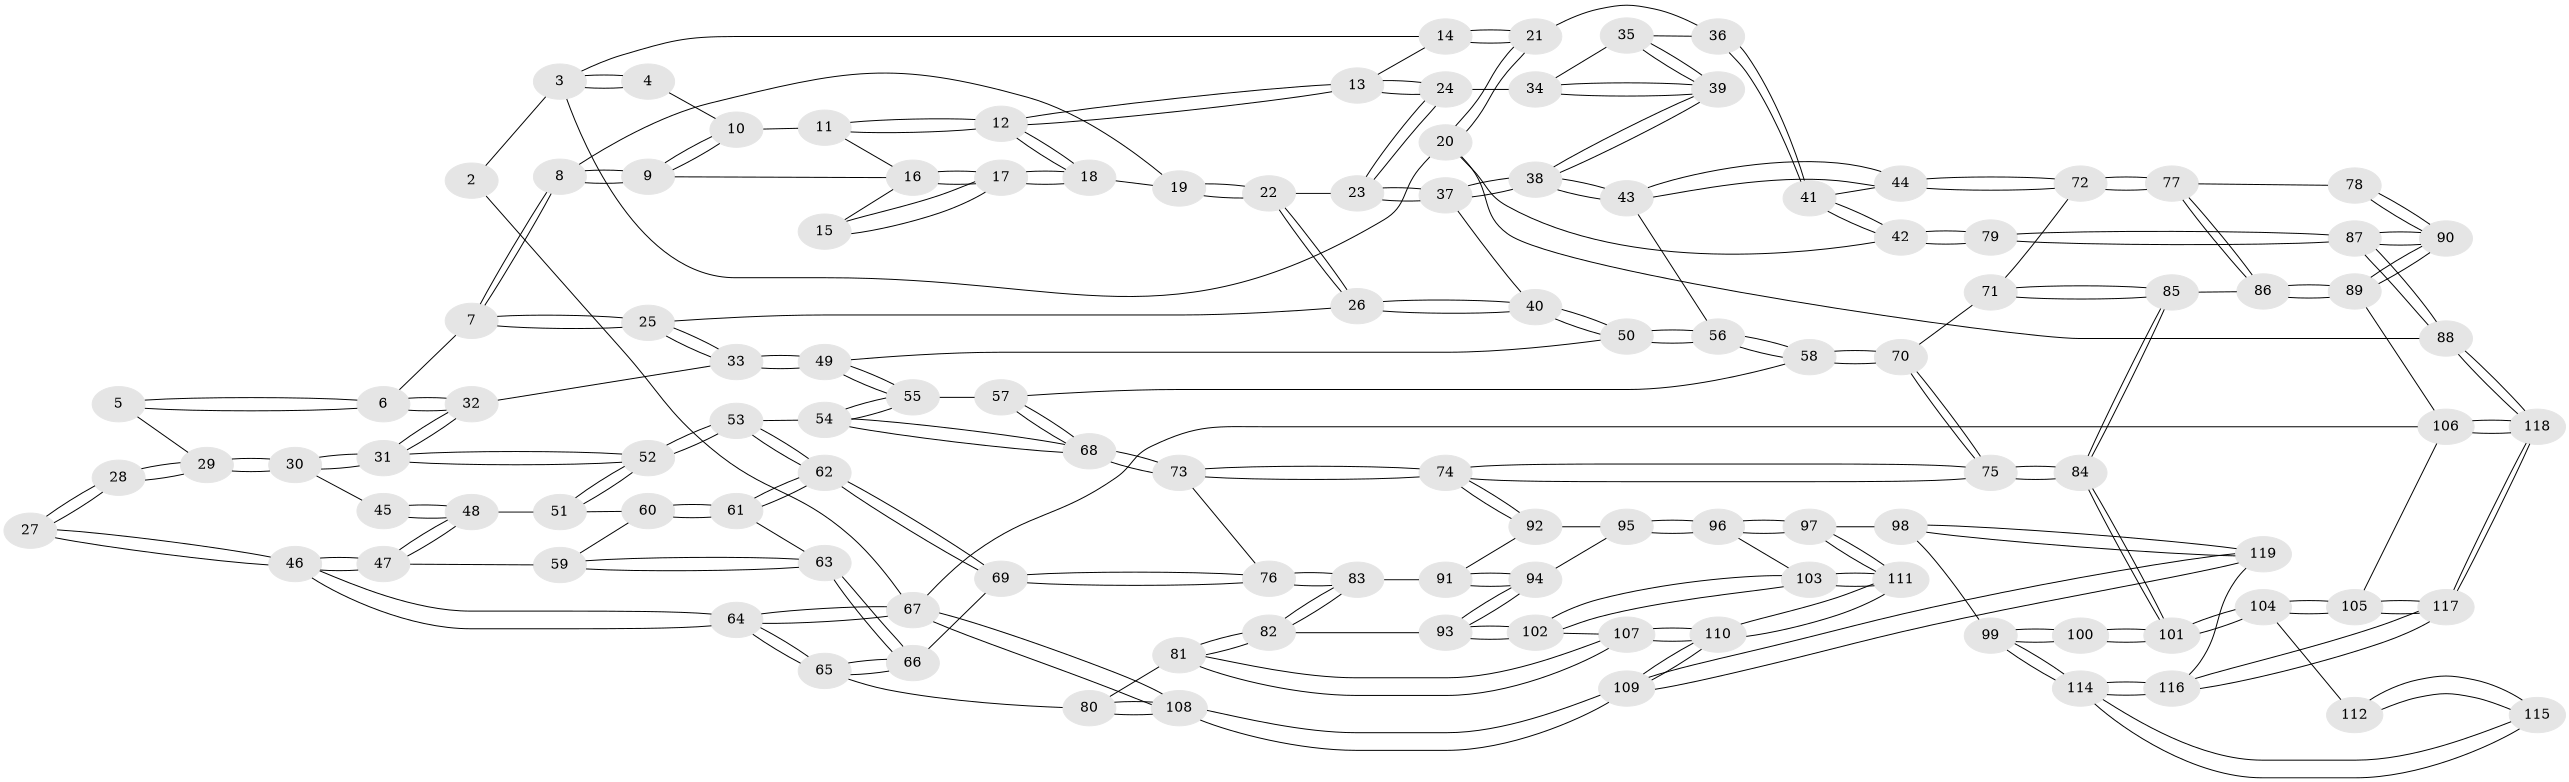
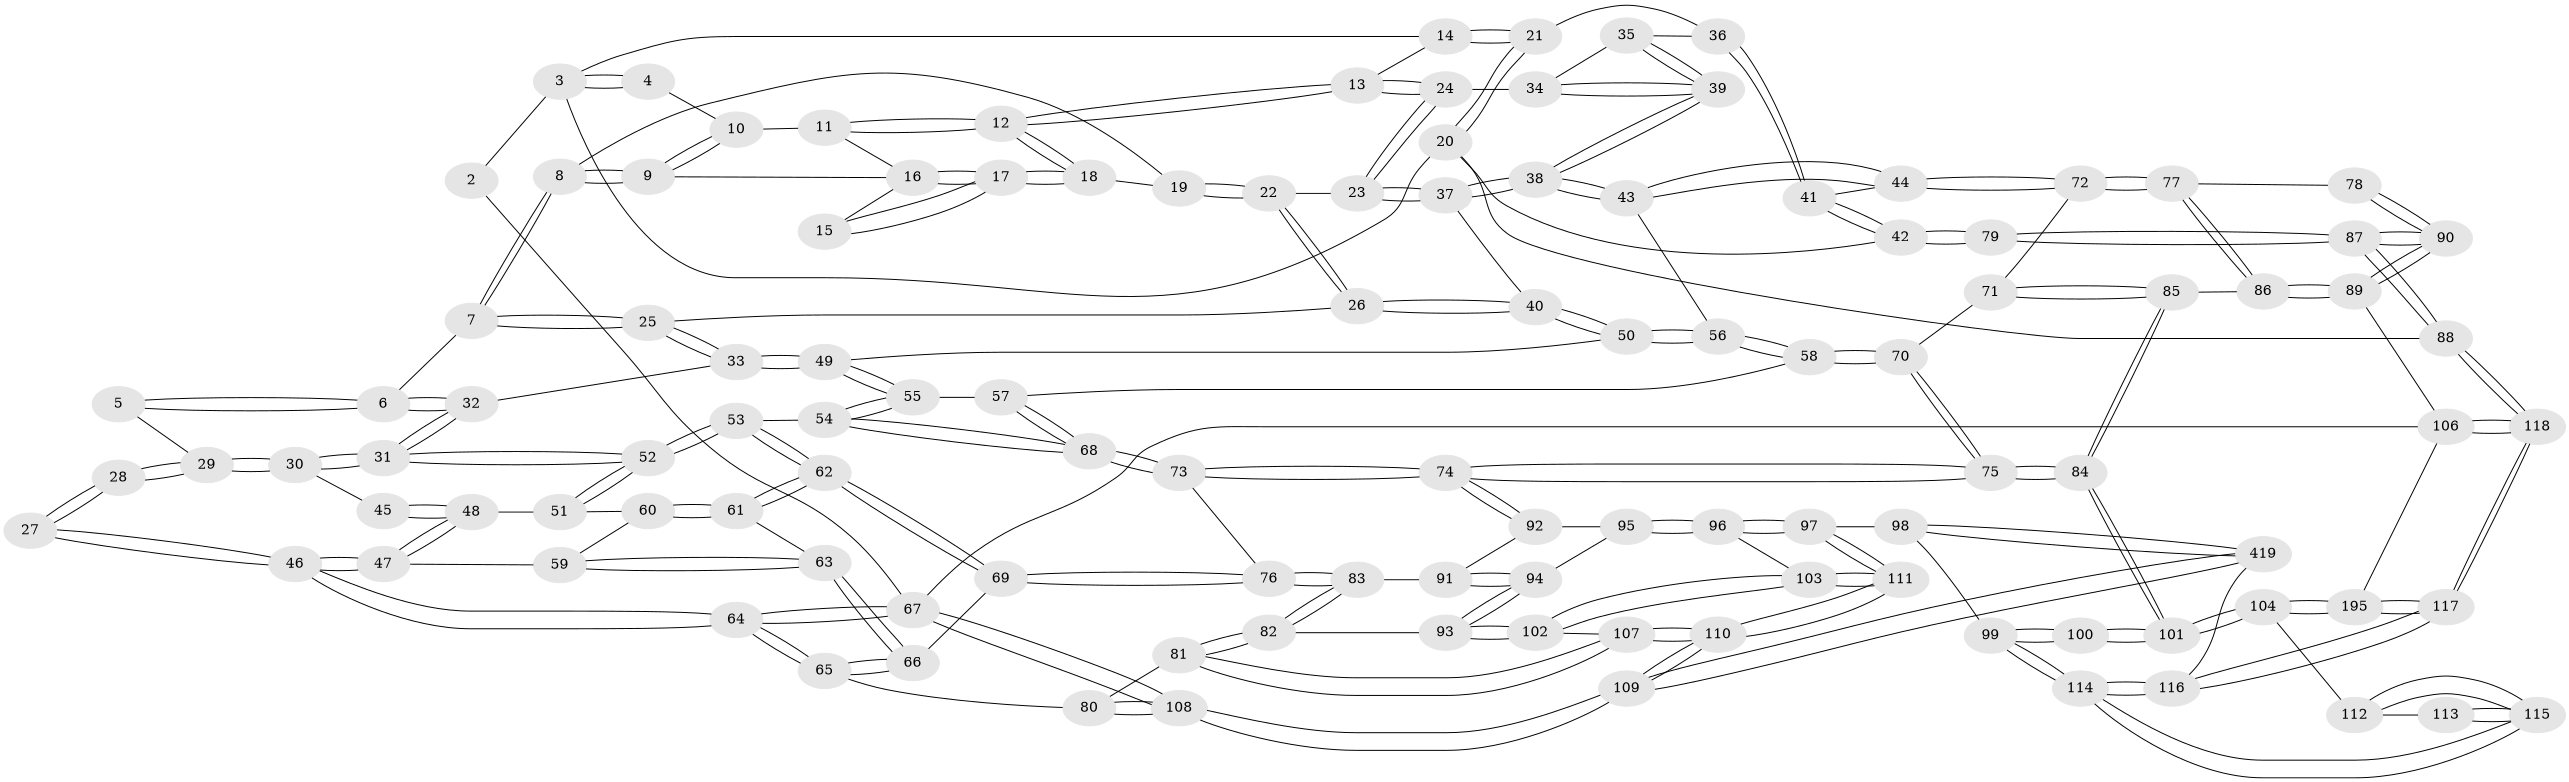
(2263, 554) -> (2263, 554)
(2355, 607) -> (2355, 607)
none -> (2446, 715)
